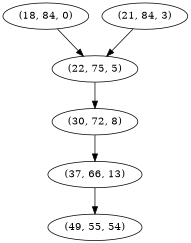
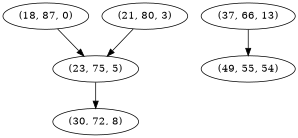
(46, 16) -> (46, 16)
(145, 16) -> (145, 16)
(95, 69) -> (96, 69)
(95, 145) -> none
